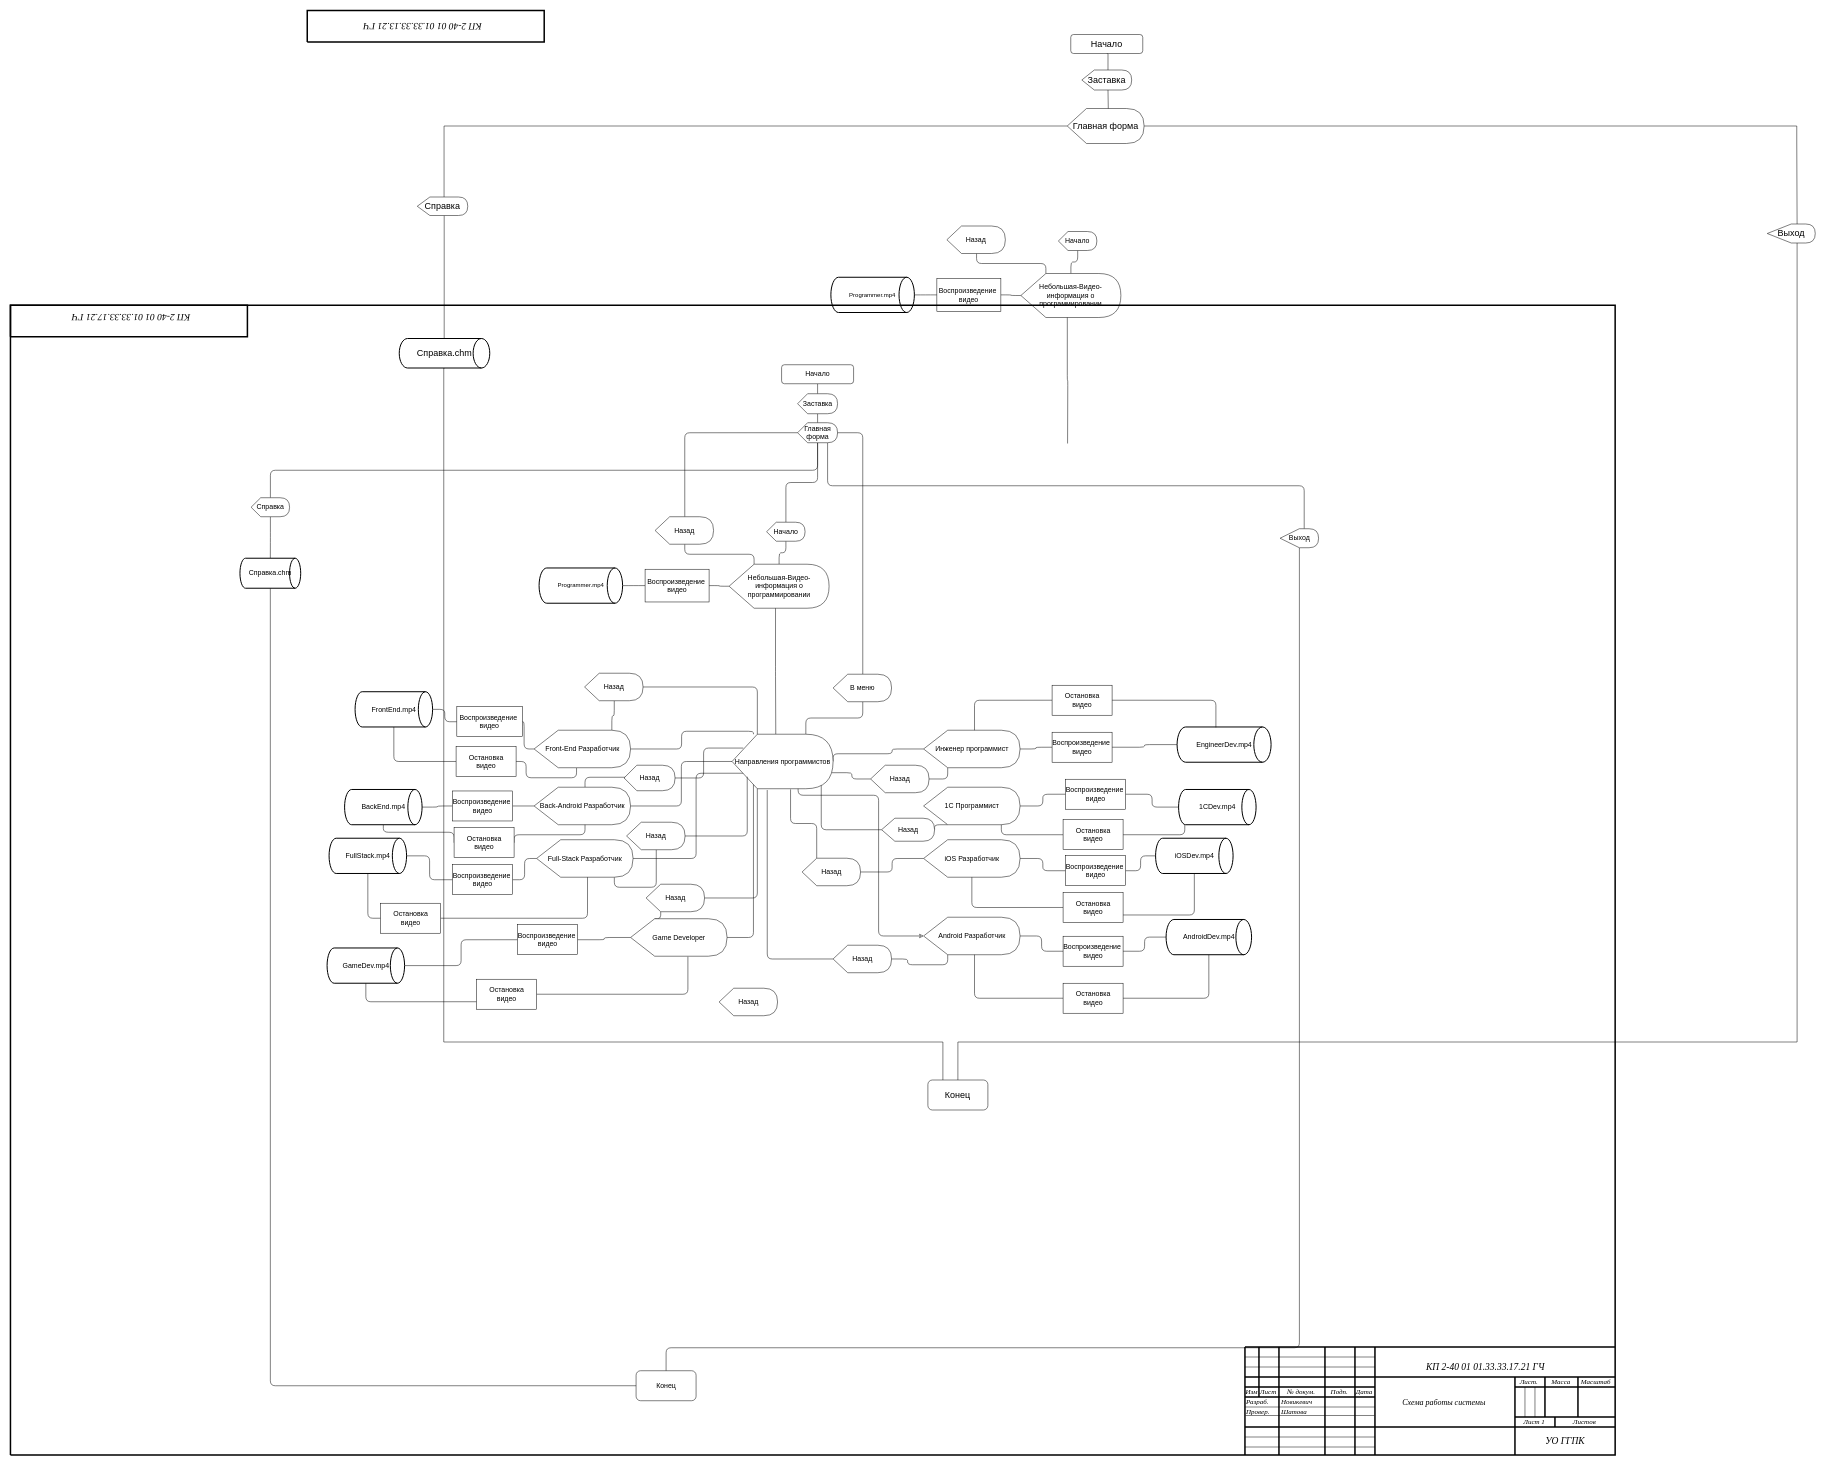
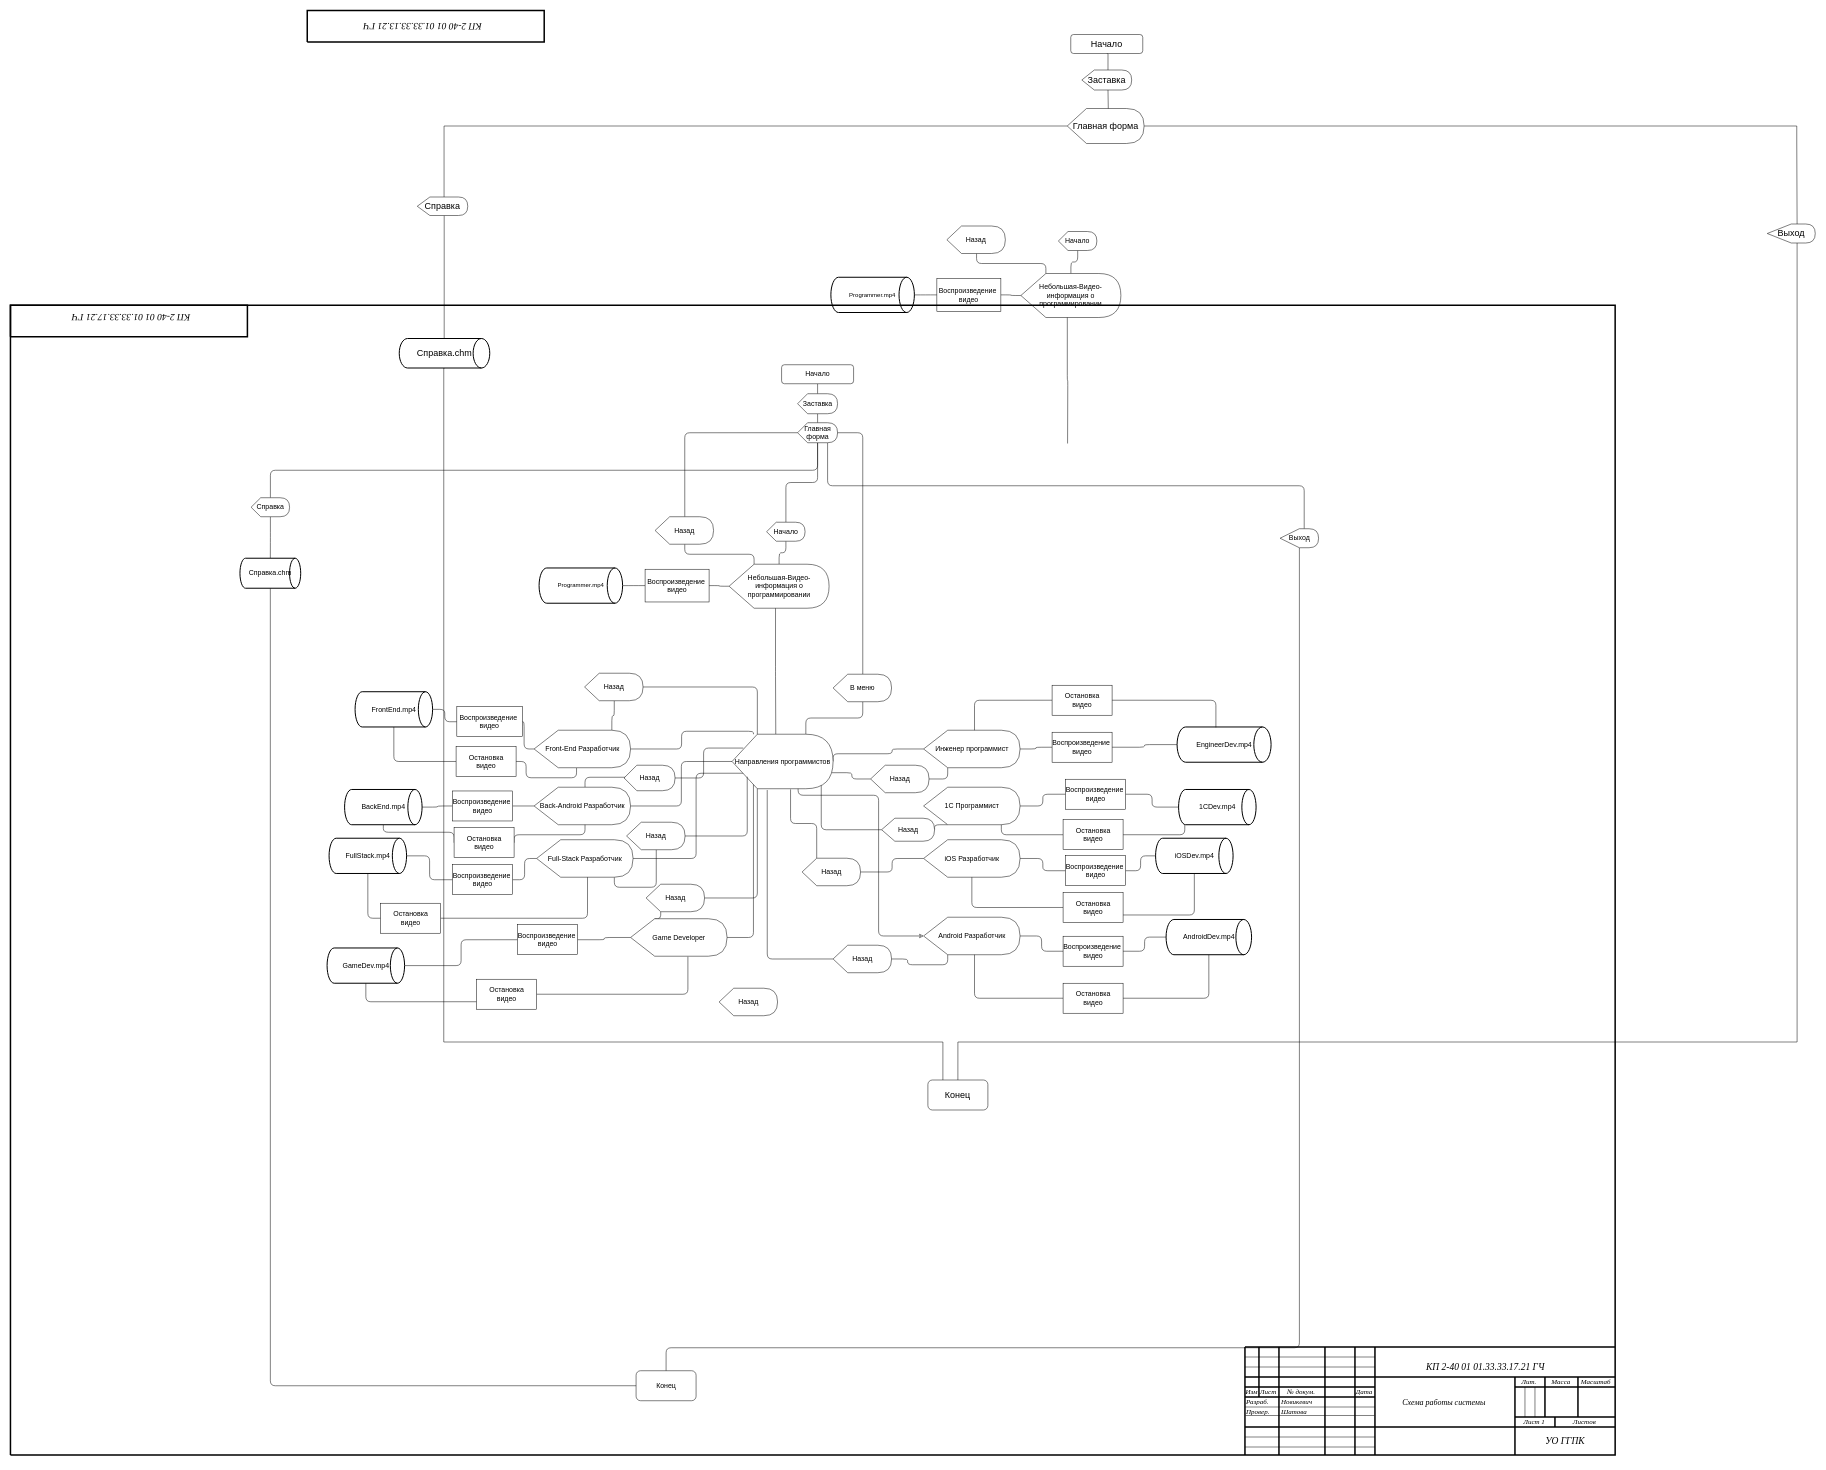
(1529, 1382) -> (1529, 1382)
(1340, 1392) -> none
